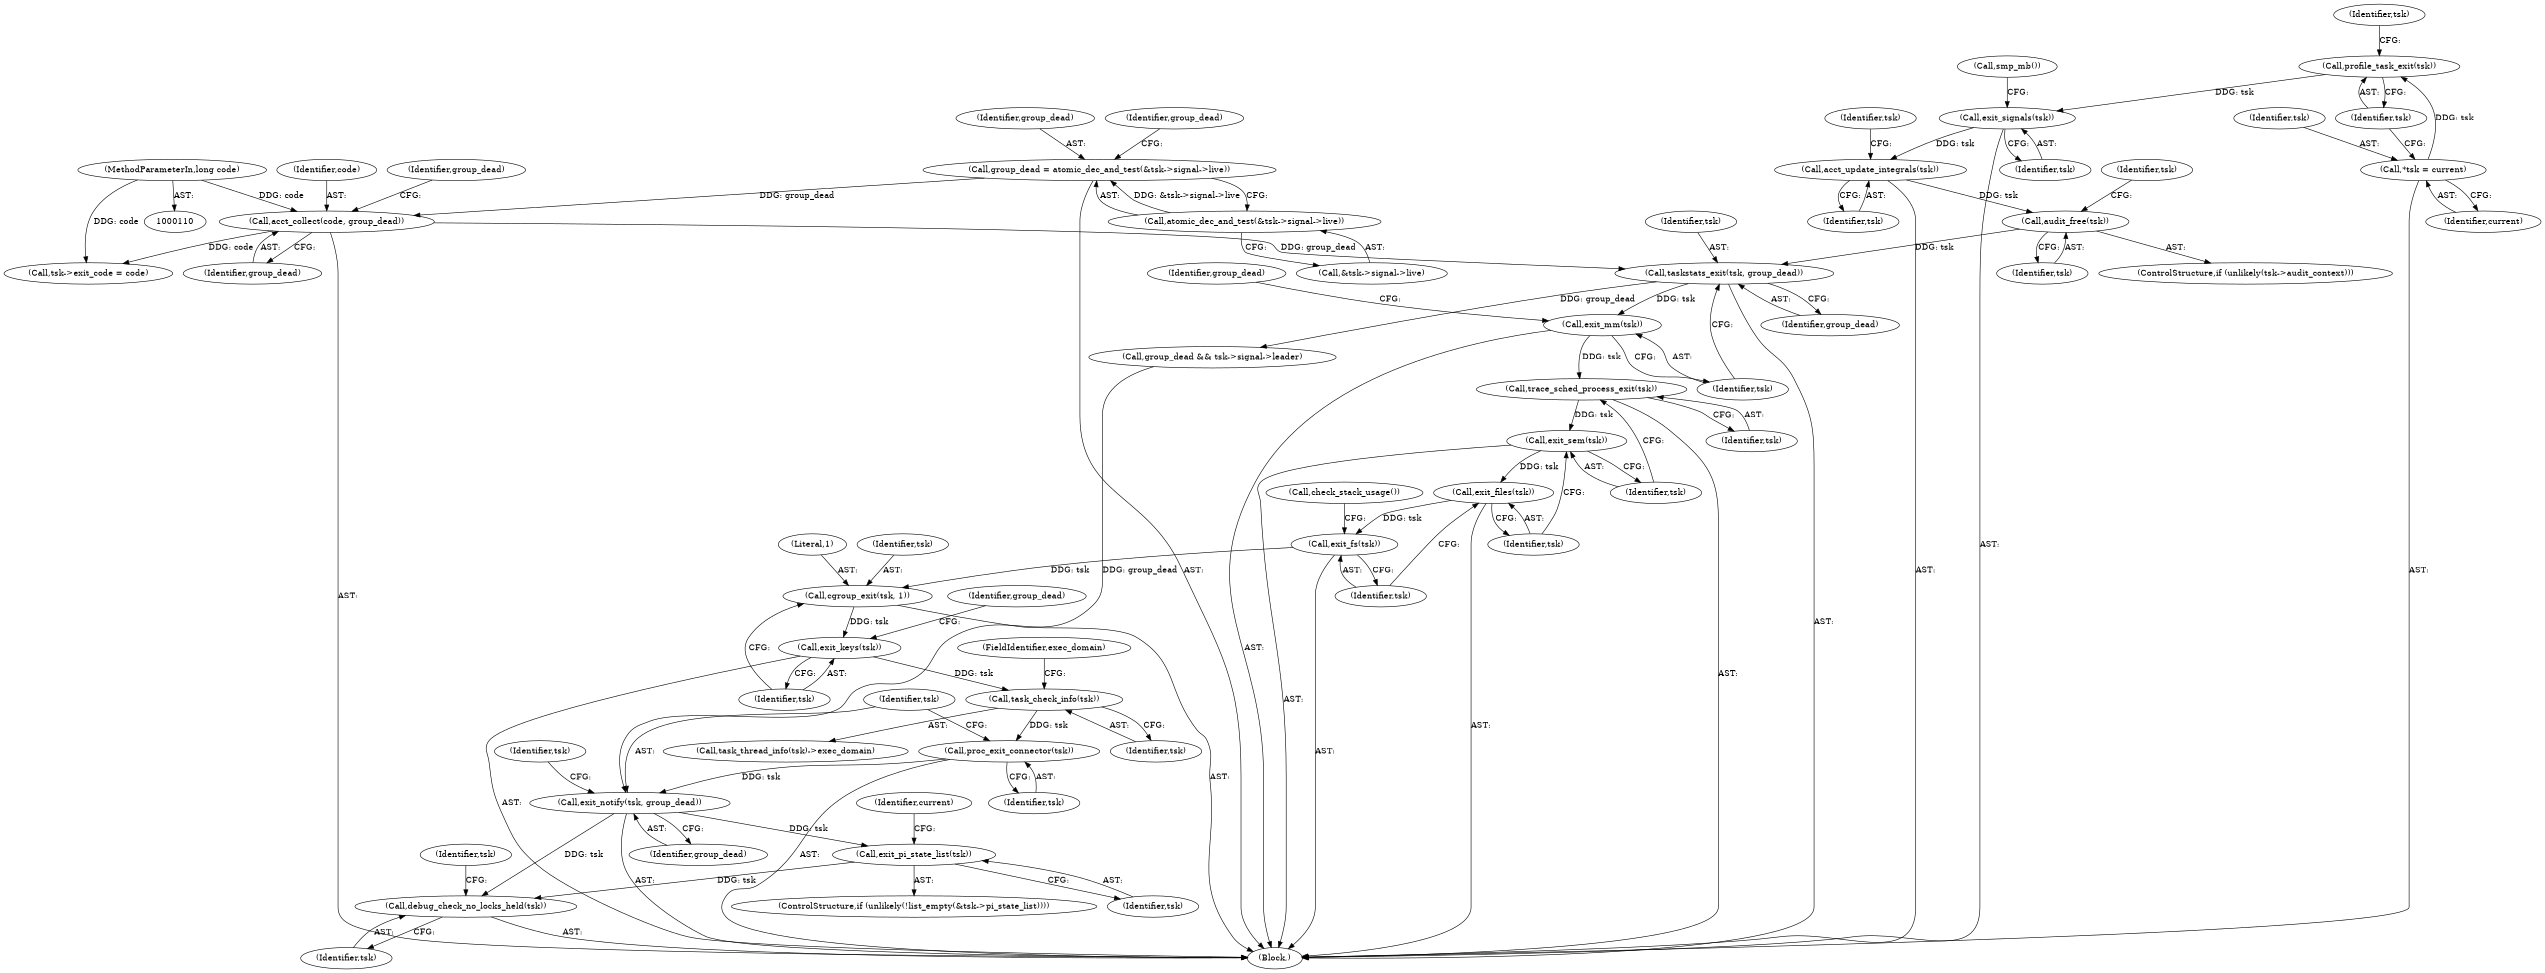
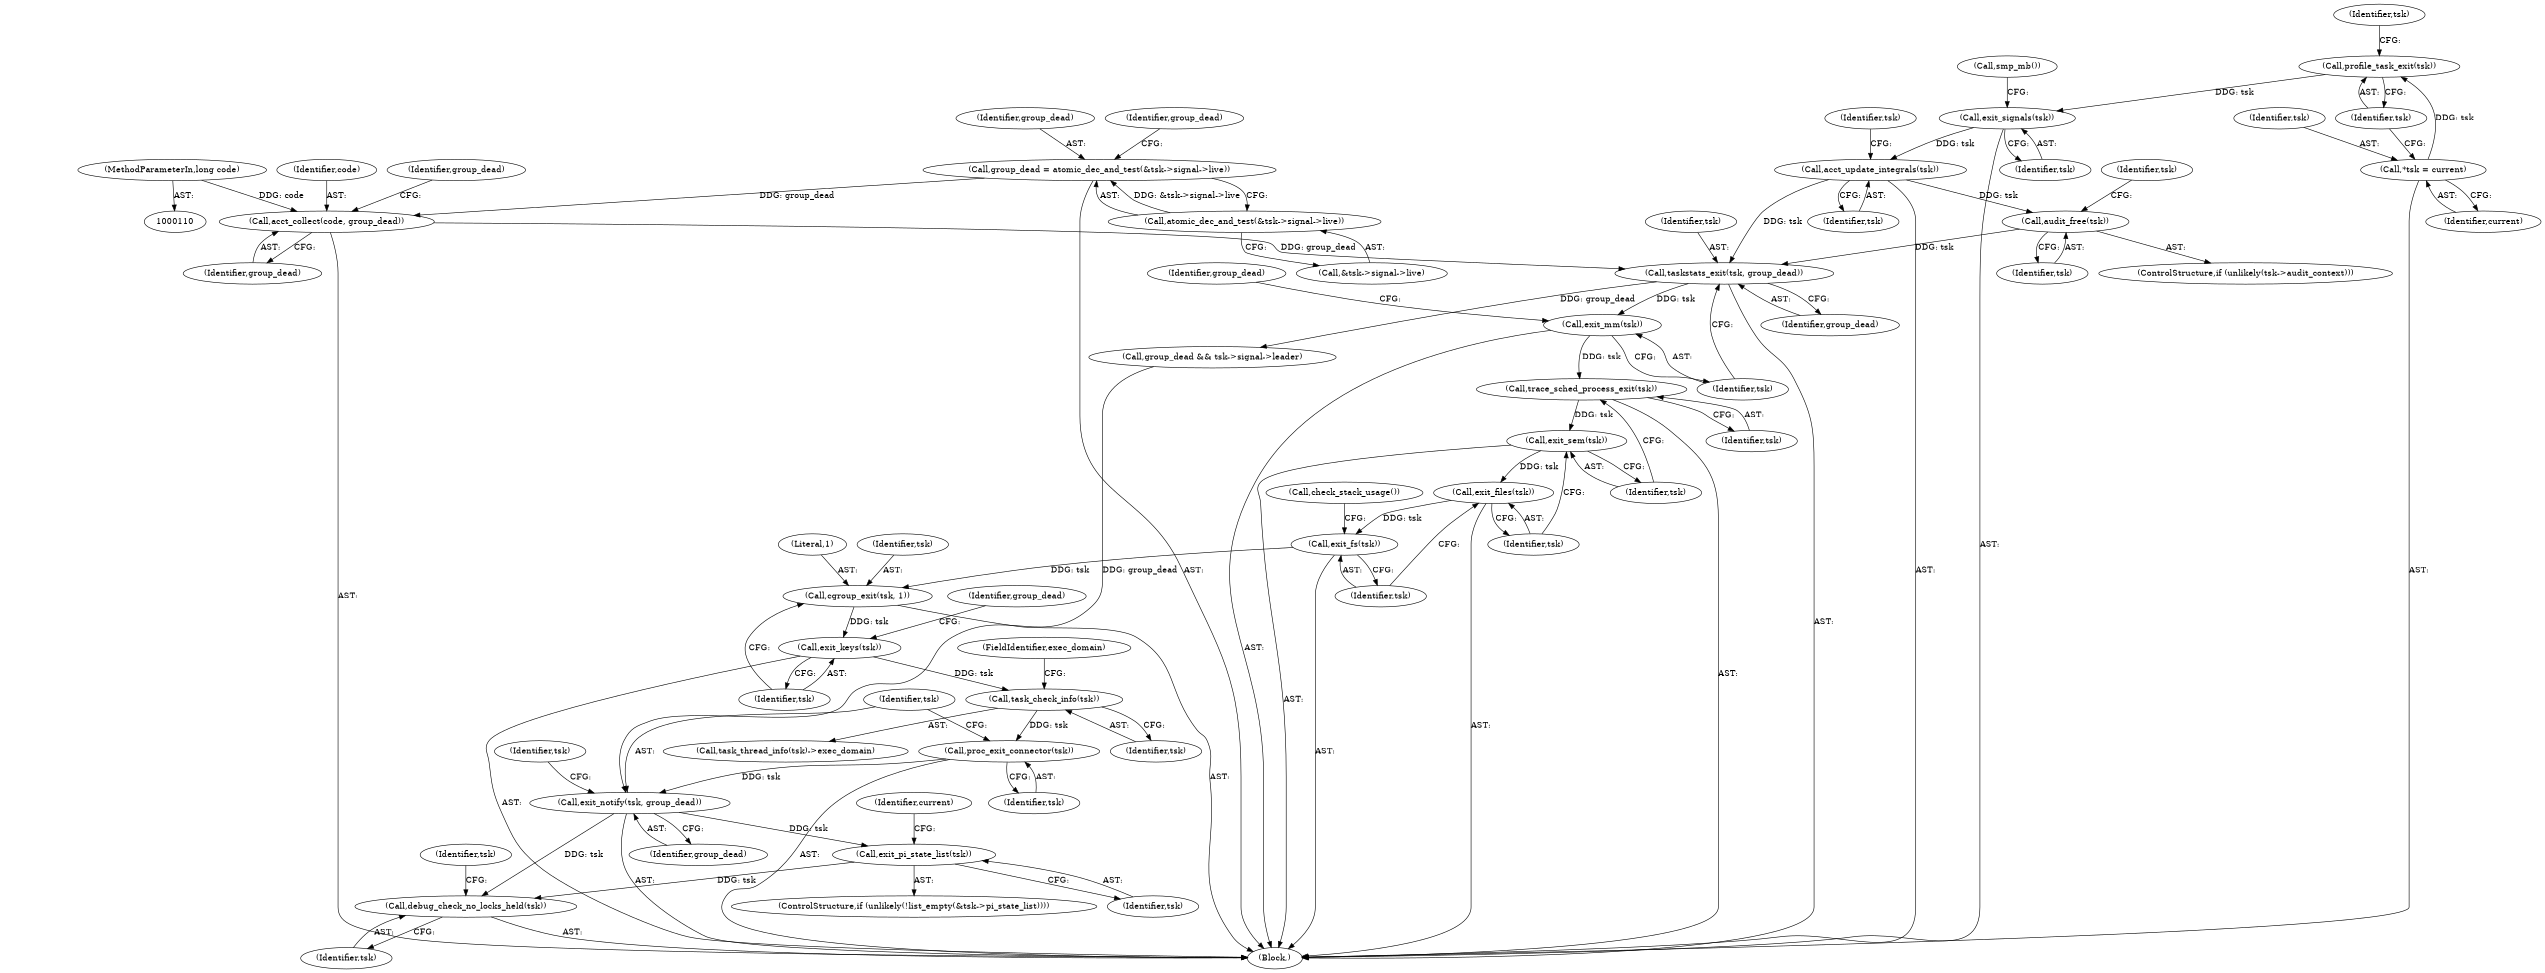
none -> (1770, 206)
(88, 273) -> none
